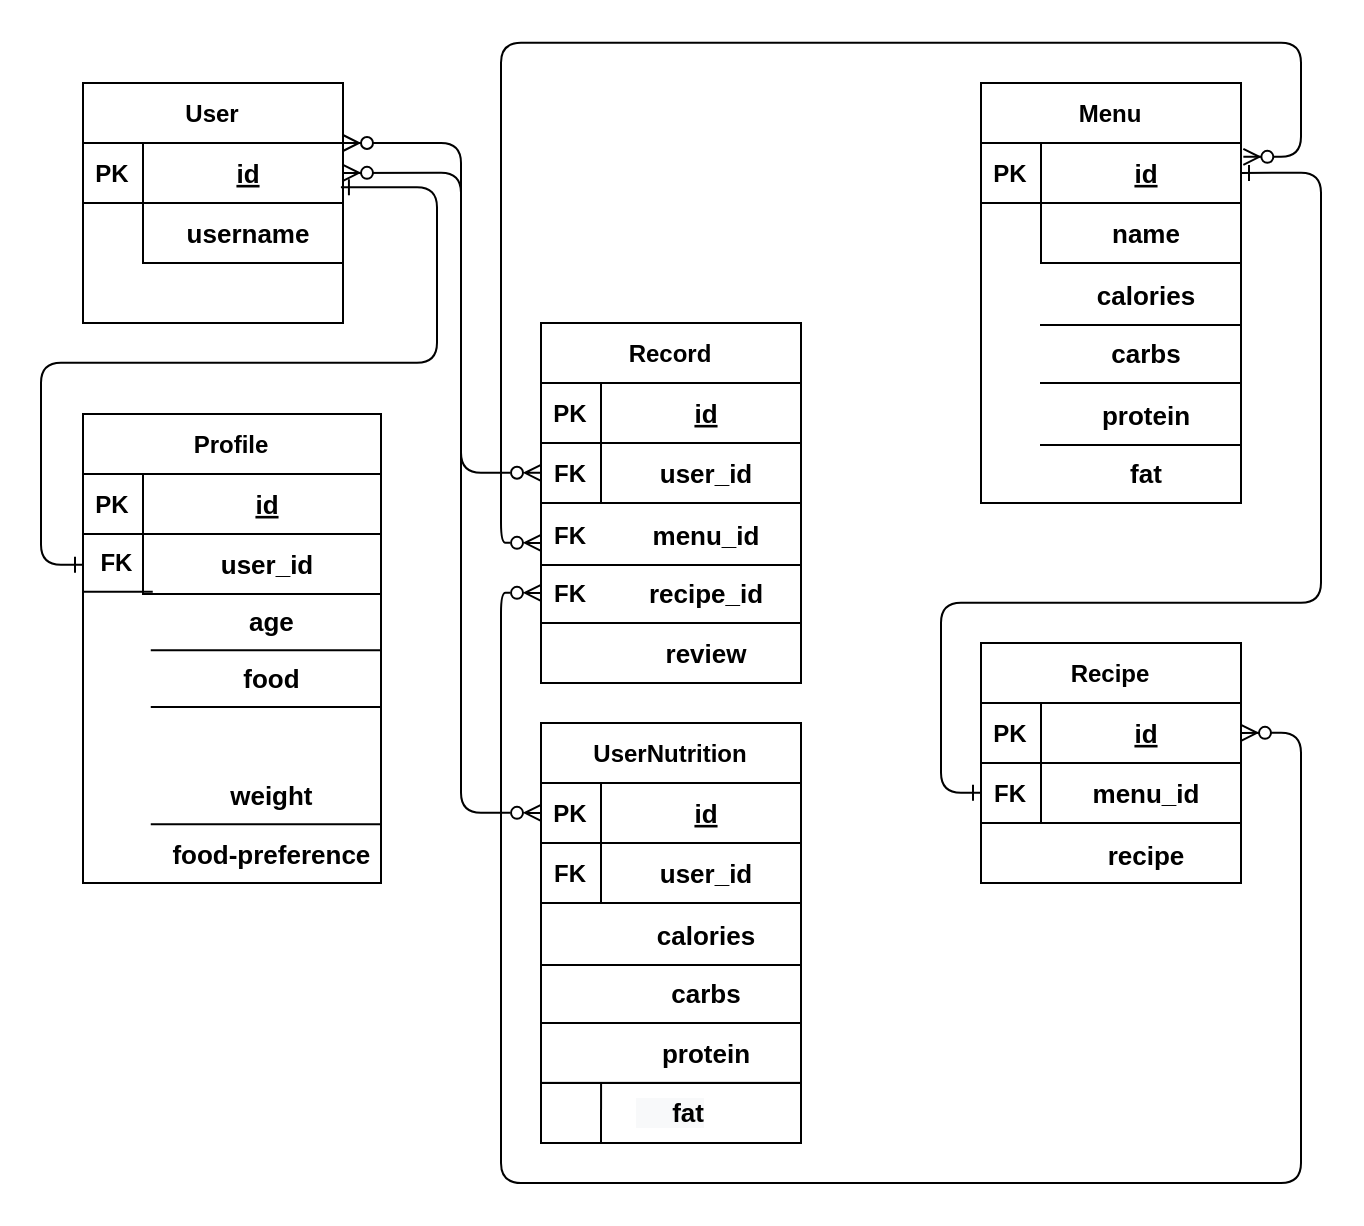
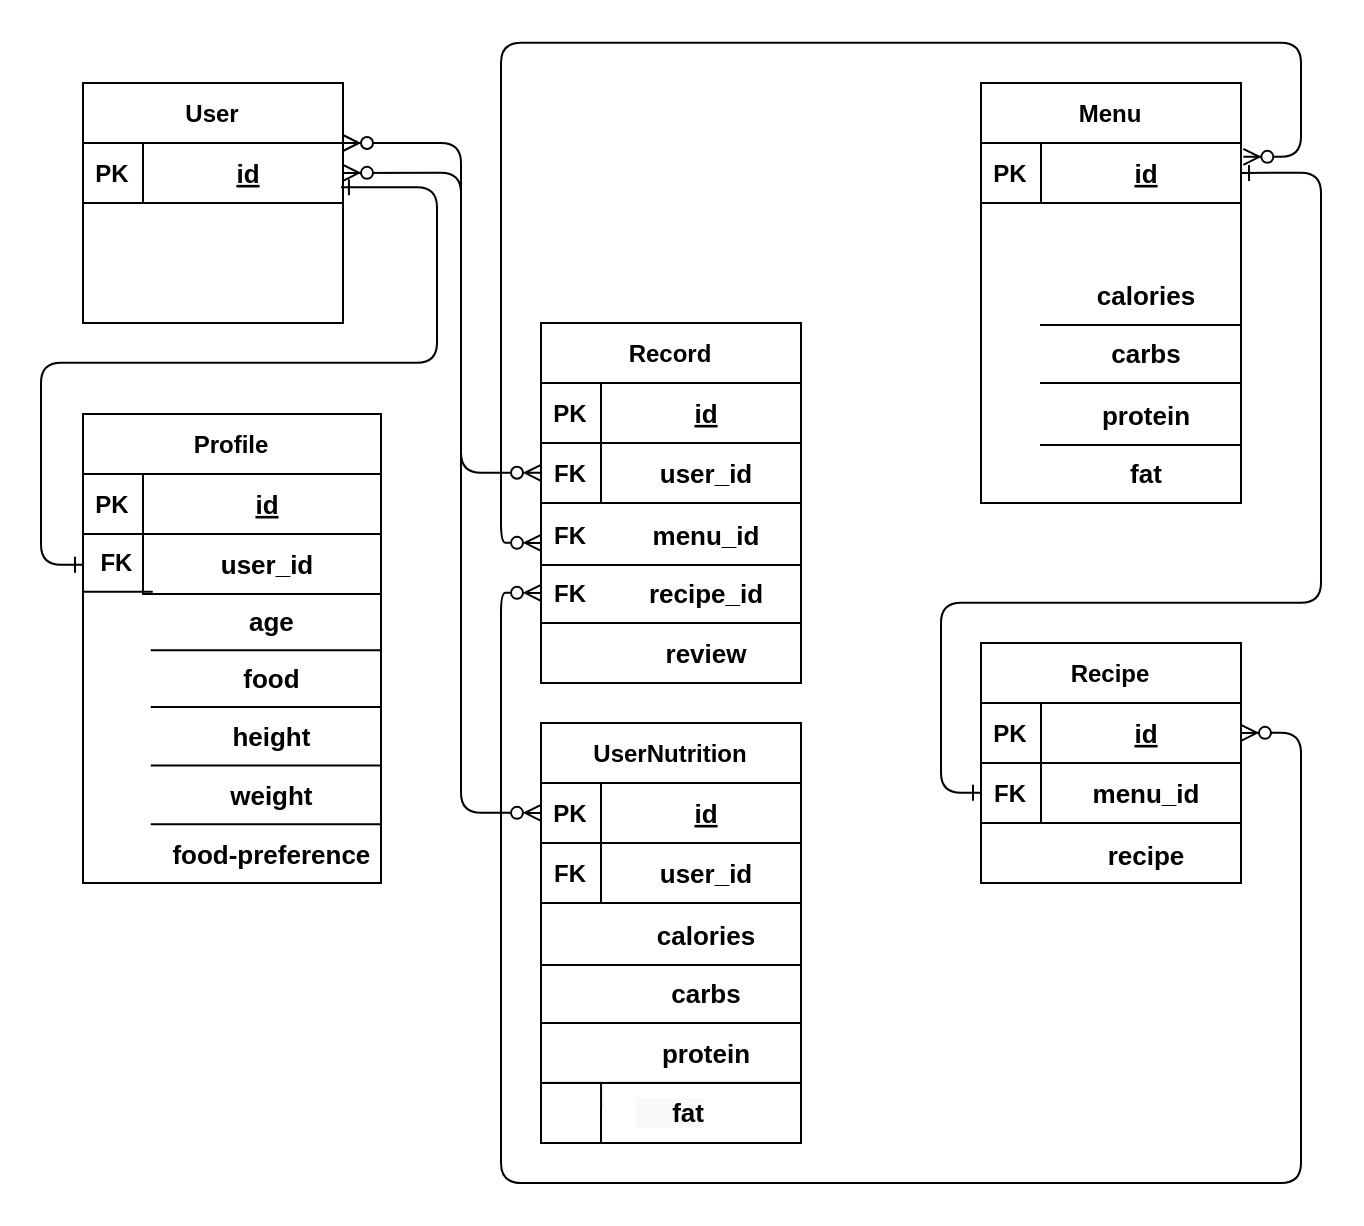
(243, 233) -> none
(1141, 233) -> none
none -> (266, 736)
